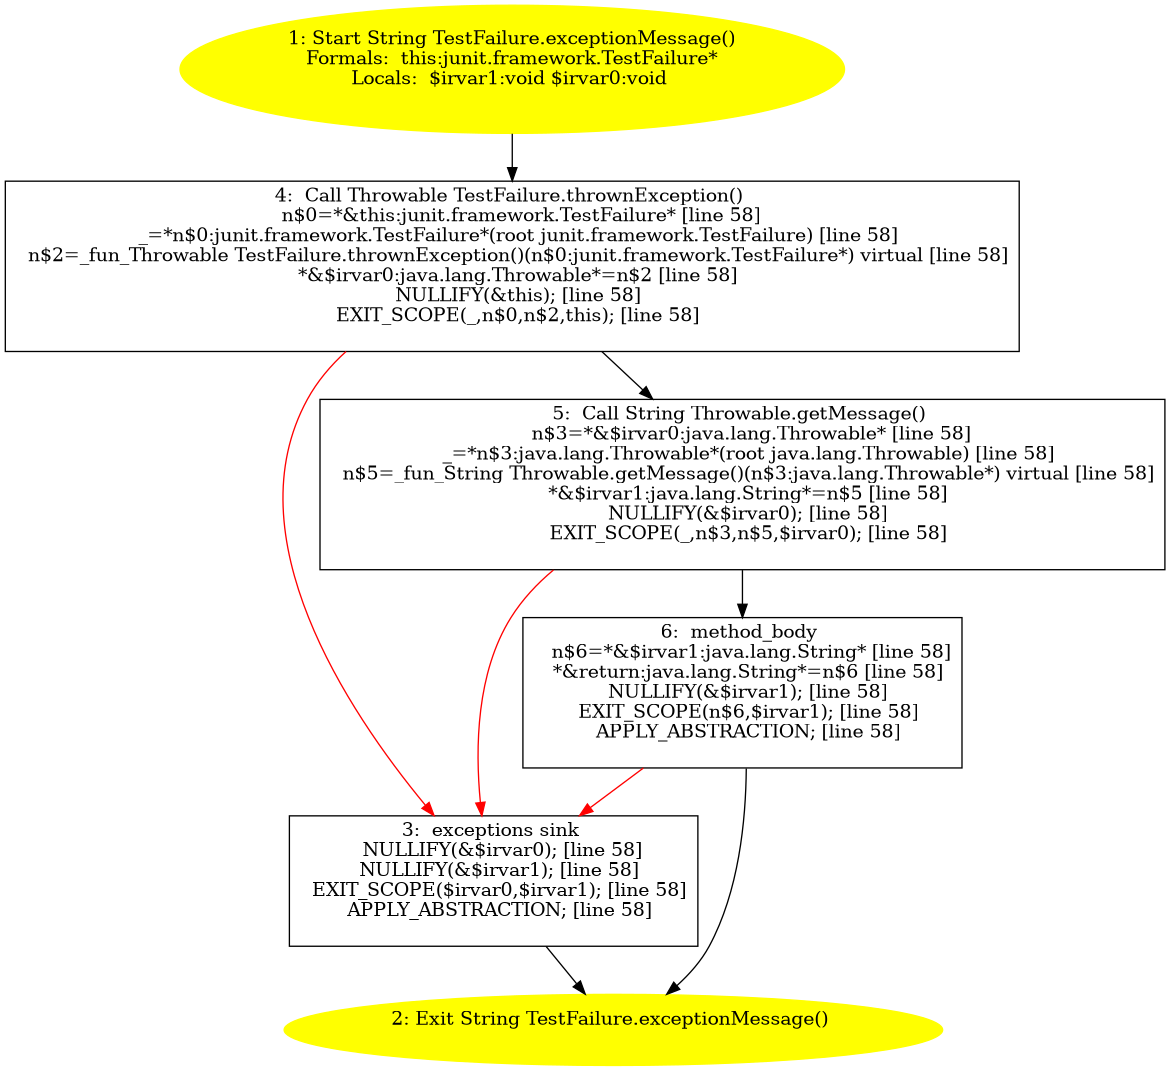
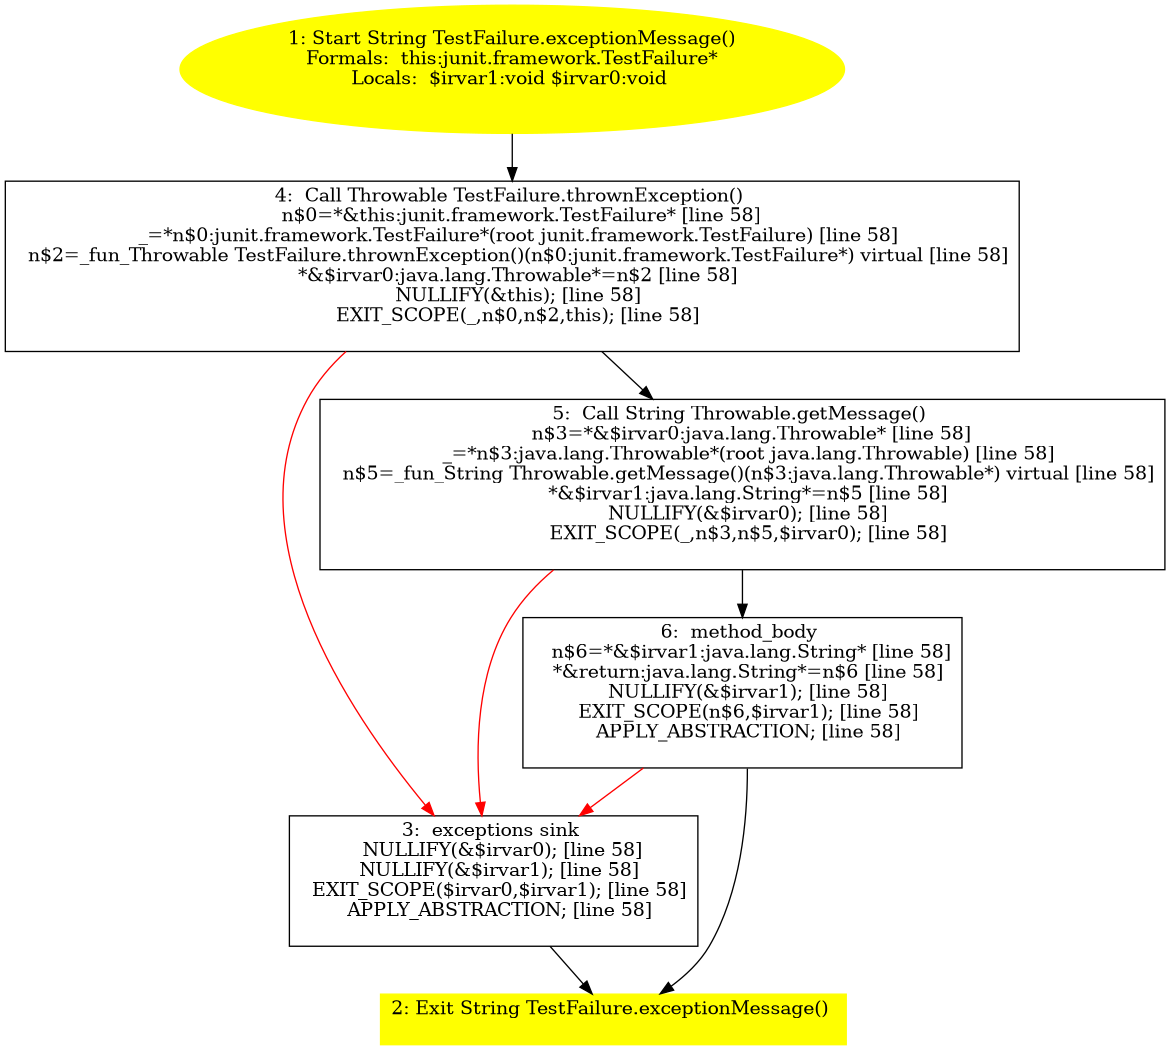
(613, 1030) -> (613, 1019)
